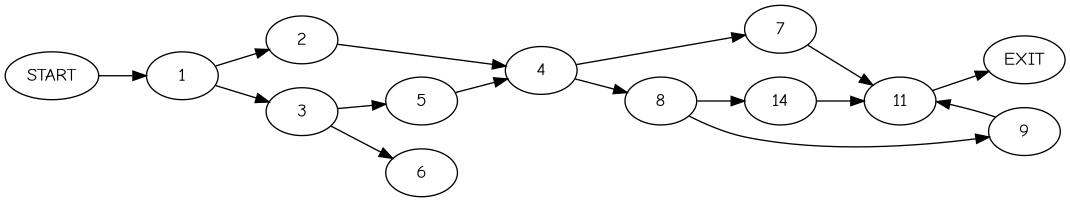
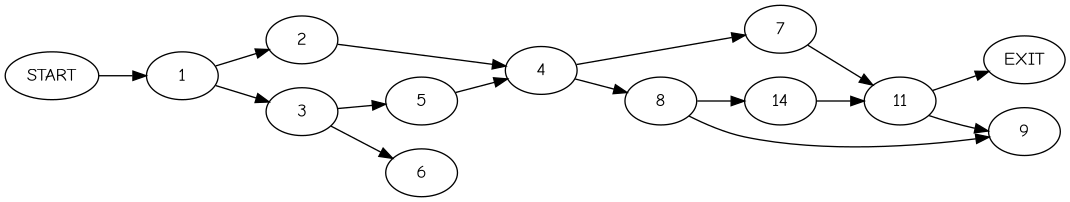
(973, 110) -> (952, 123)
